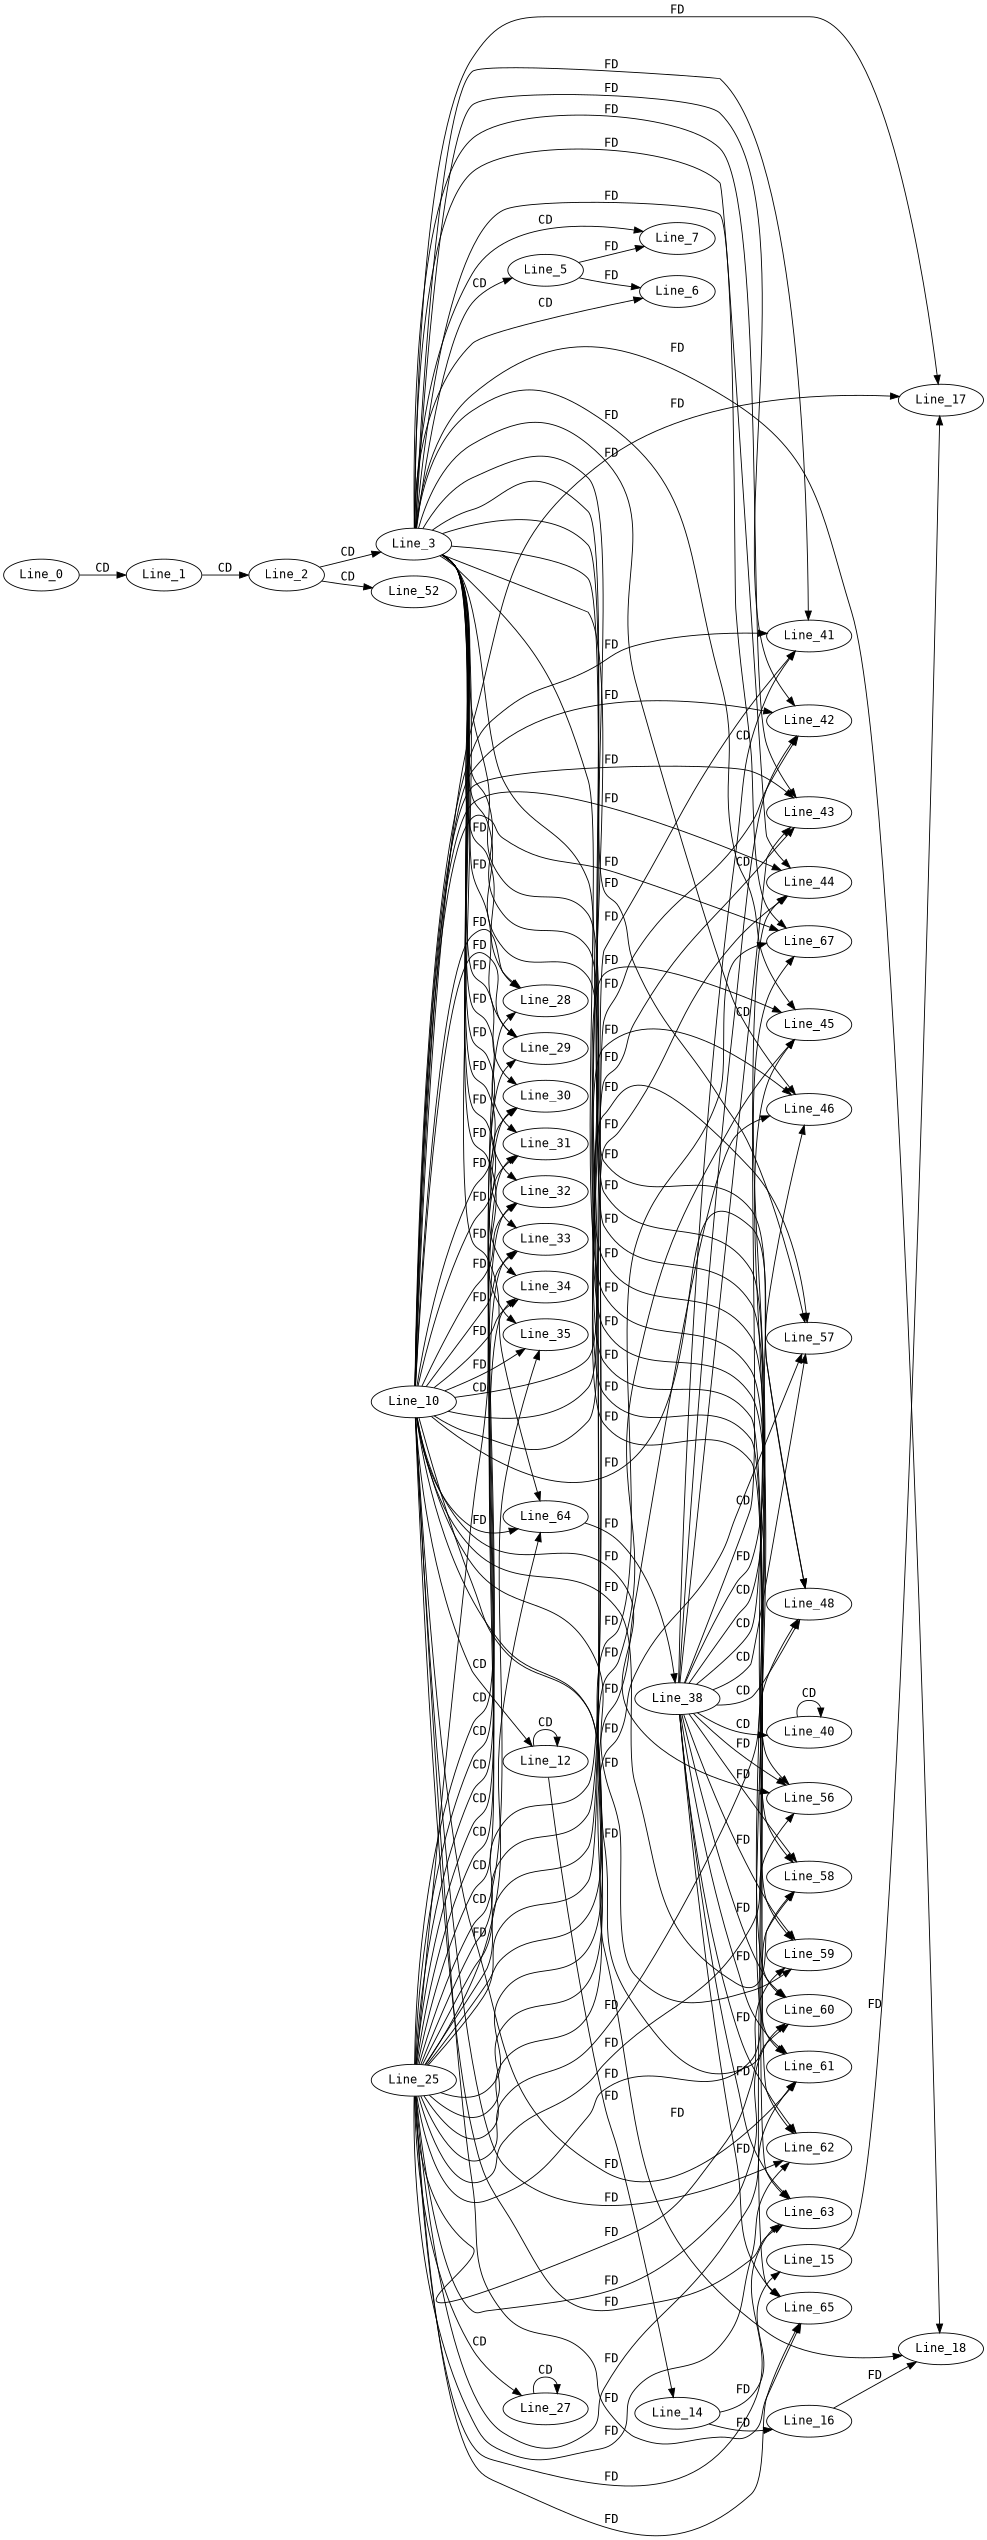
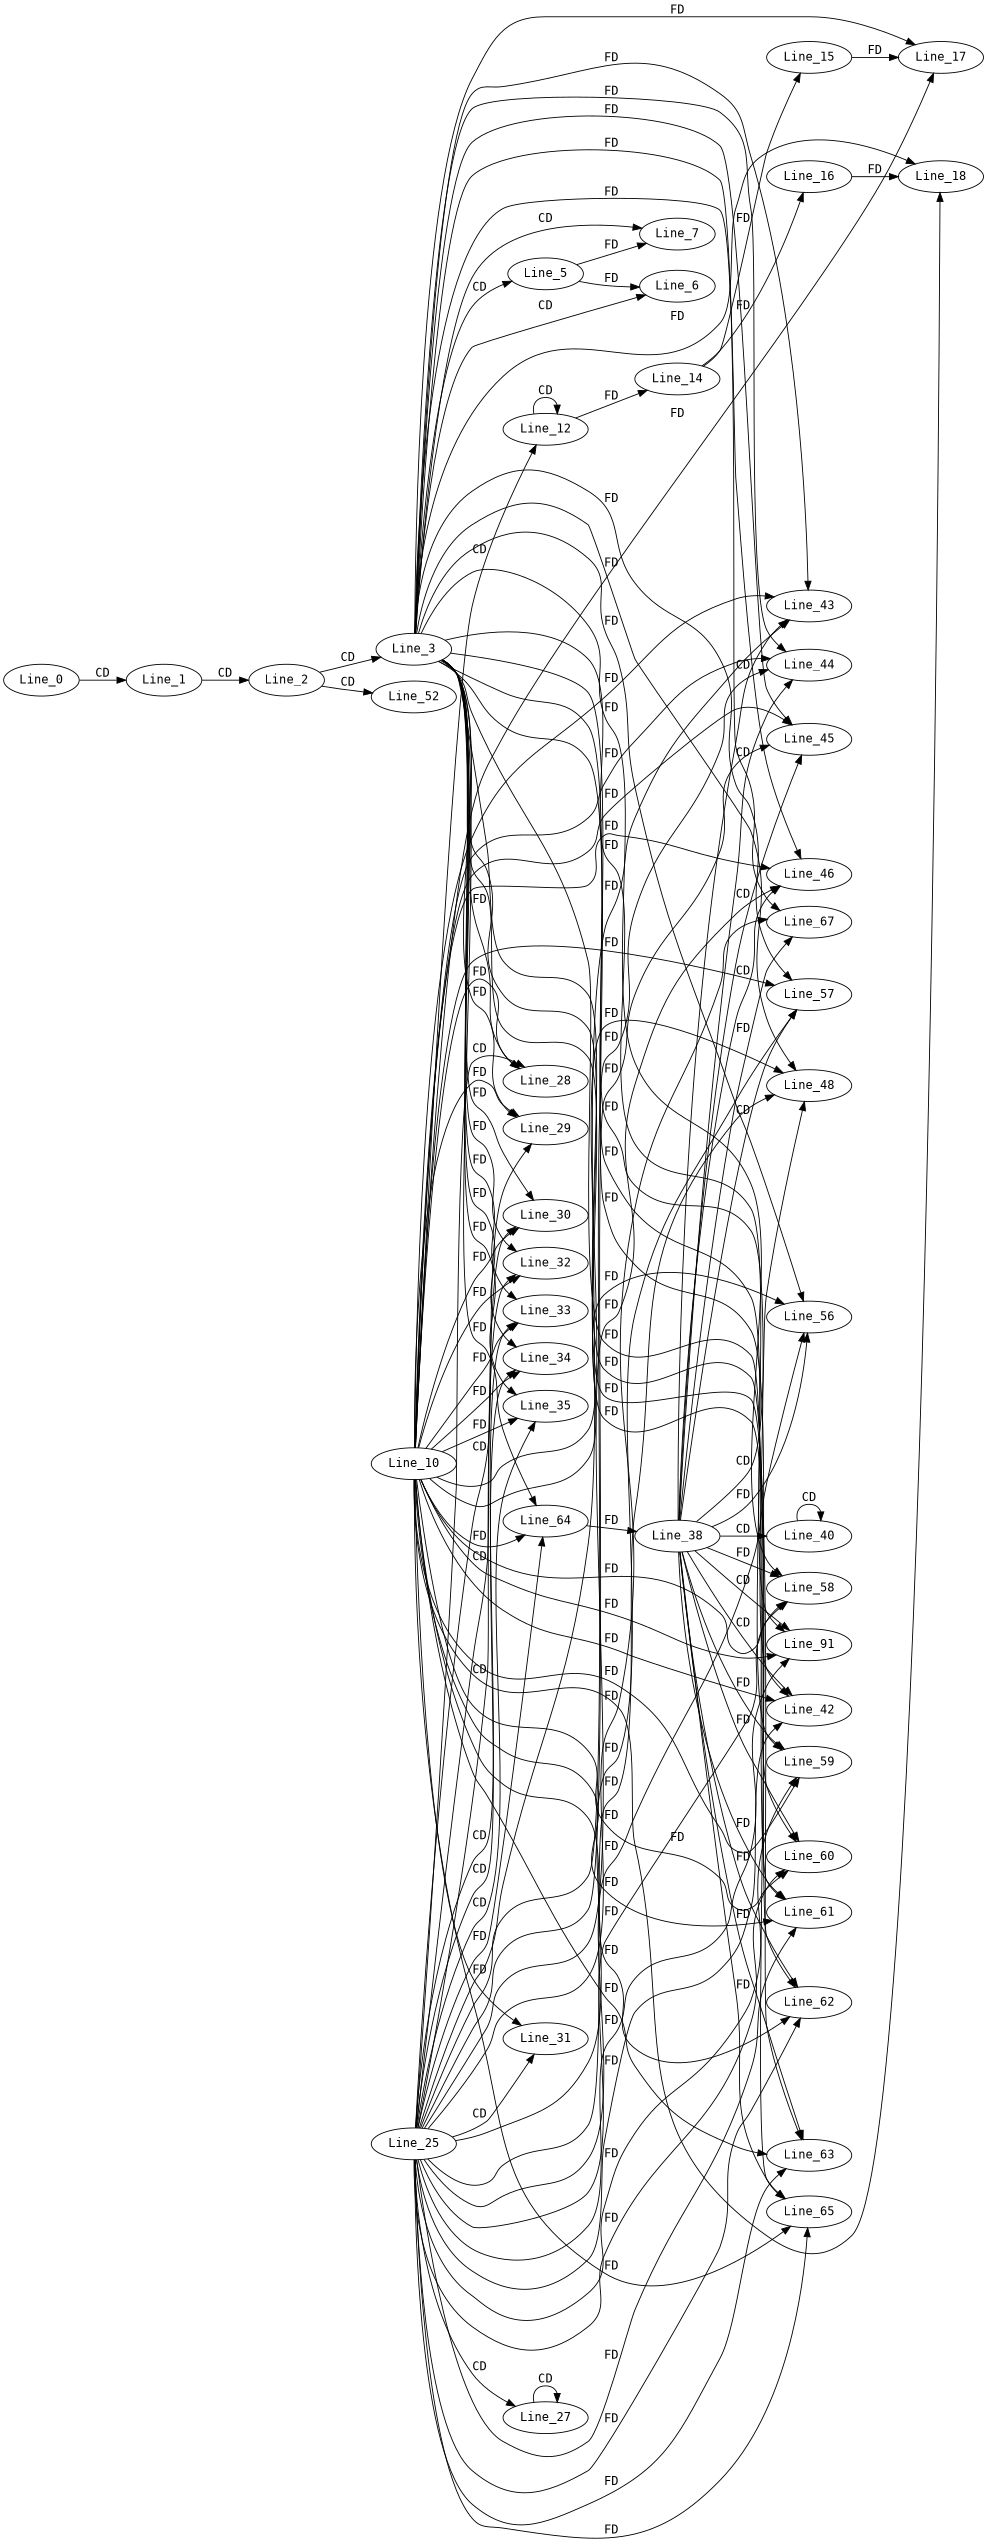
(809, 636) -> (809, 1645)
(466, 843) -> none
(514, 845) -> none
